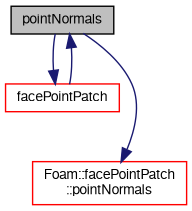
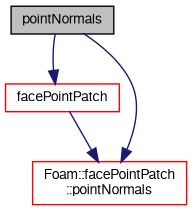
(72, 66) -> (80, 130)
